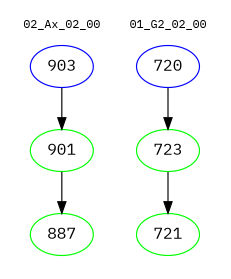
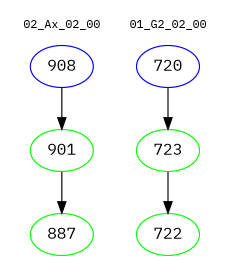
(62, 66) -> (62, 66)
(168, 235) -> (168, 235)
